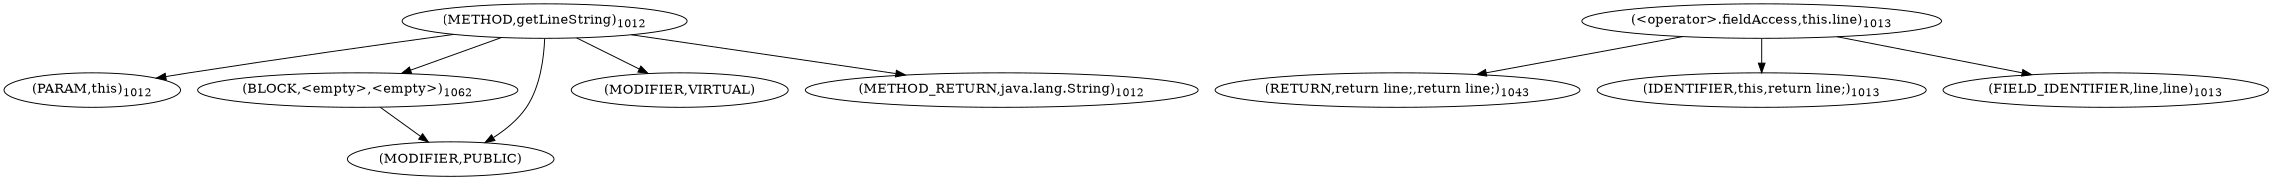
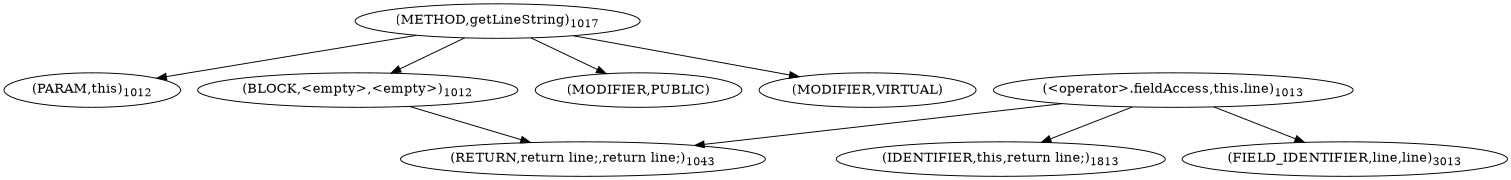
(632, 20) -> (585, 20)
(458, 89) -> (458, 89)
(1866, 89) -> (1105, 158)
(2208, 89) -> (1447, 158)
(1002, 90) -> none
(400, 122) -> (465, 123)
